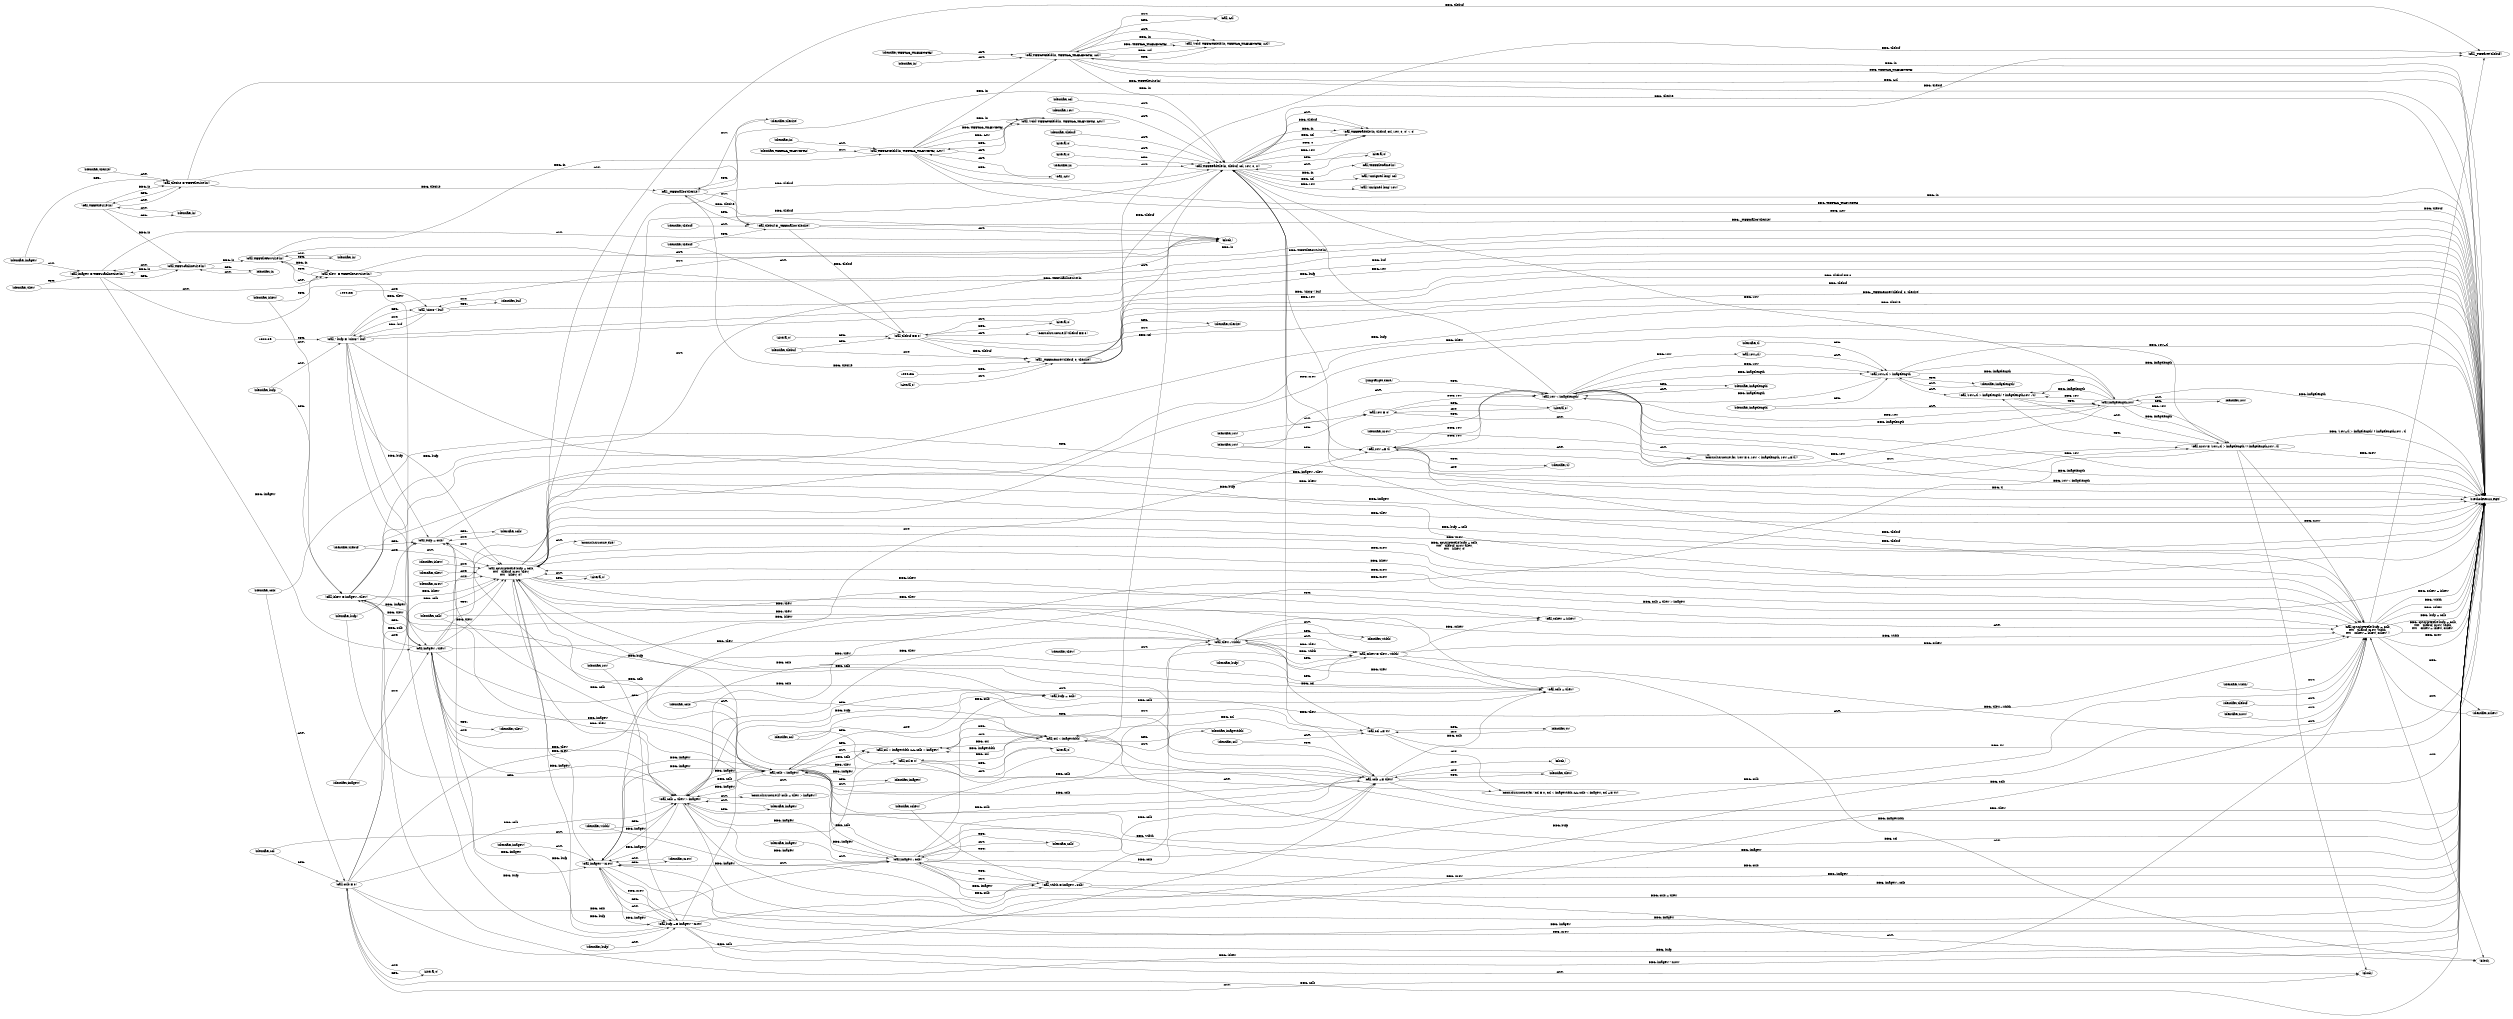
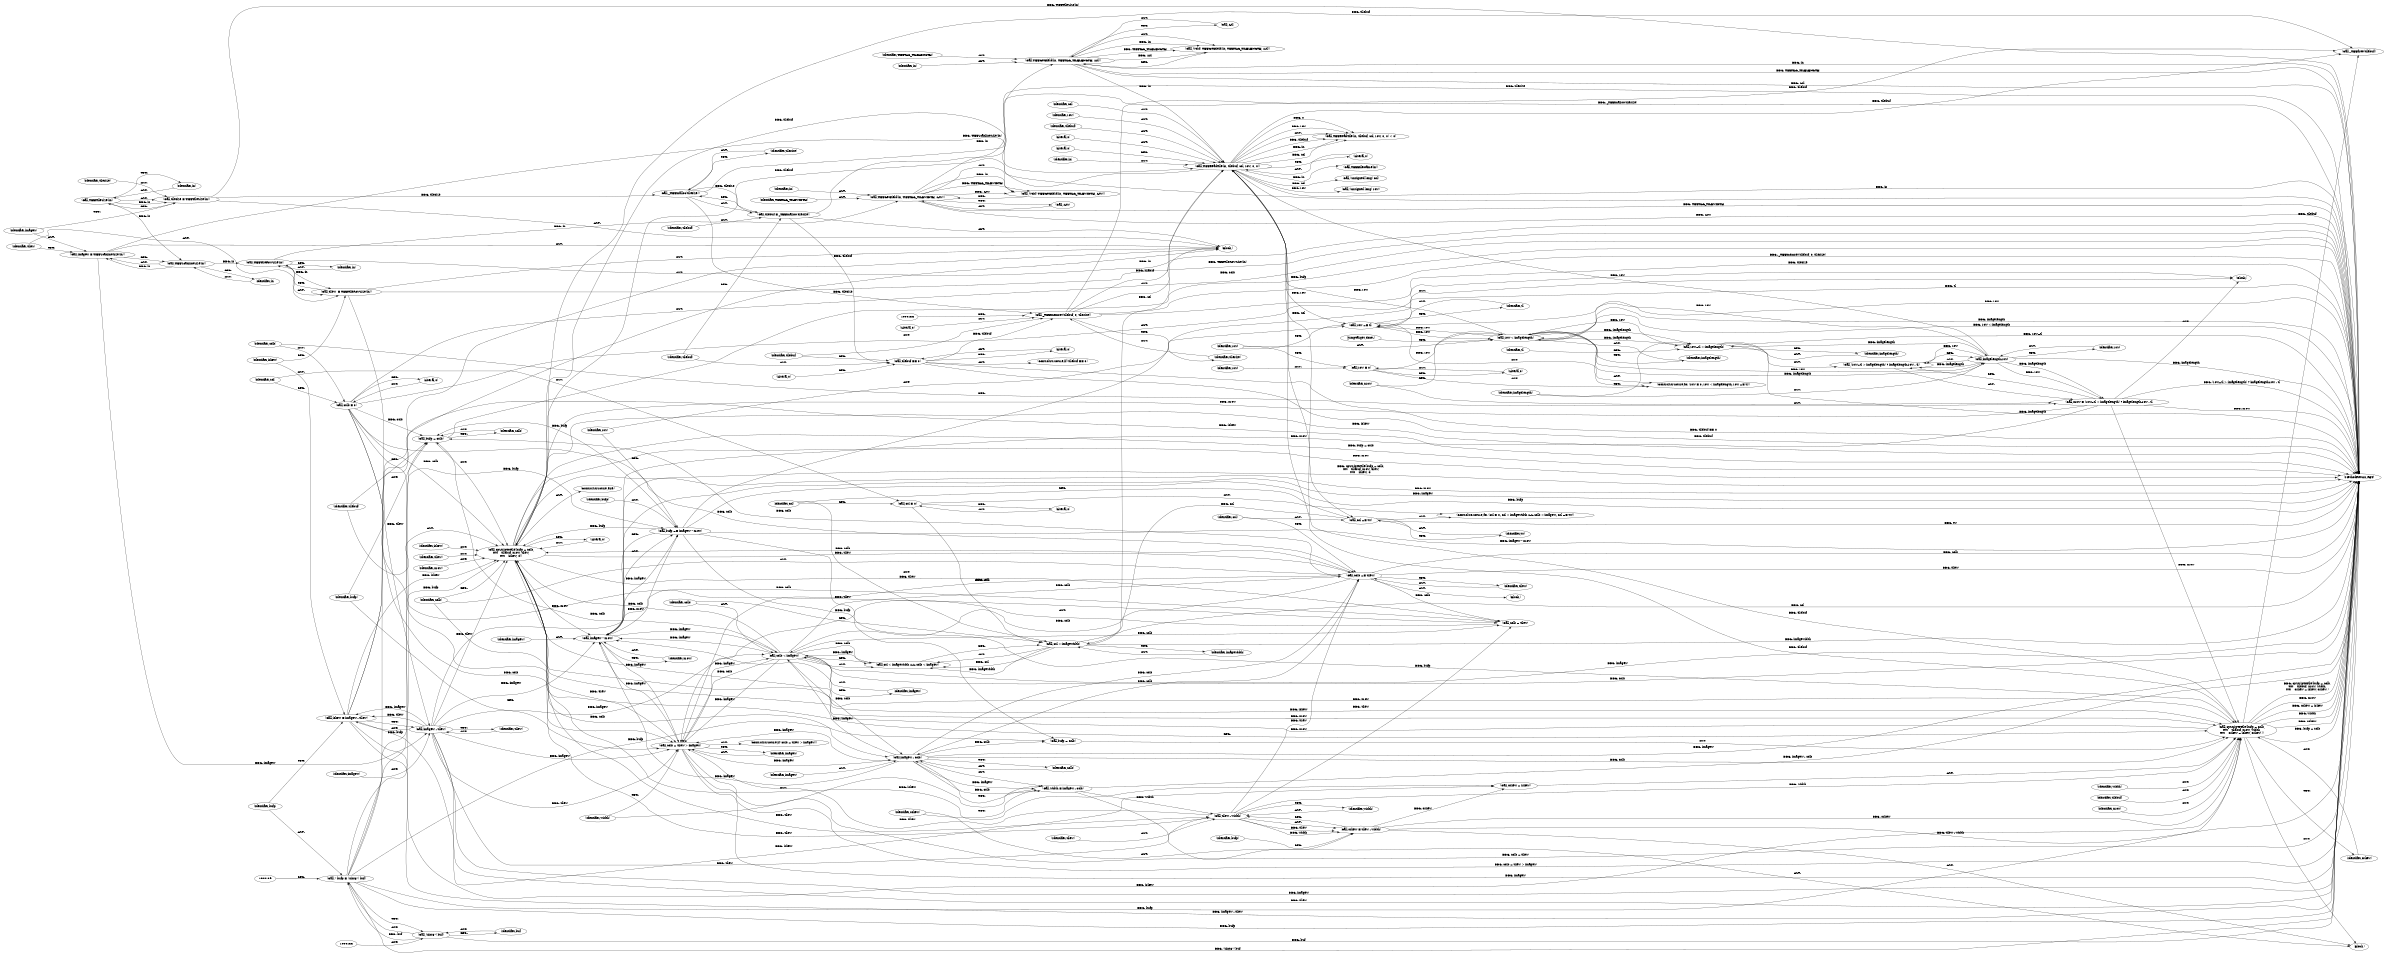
(1751, 355) -> none
